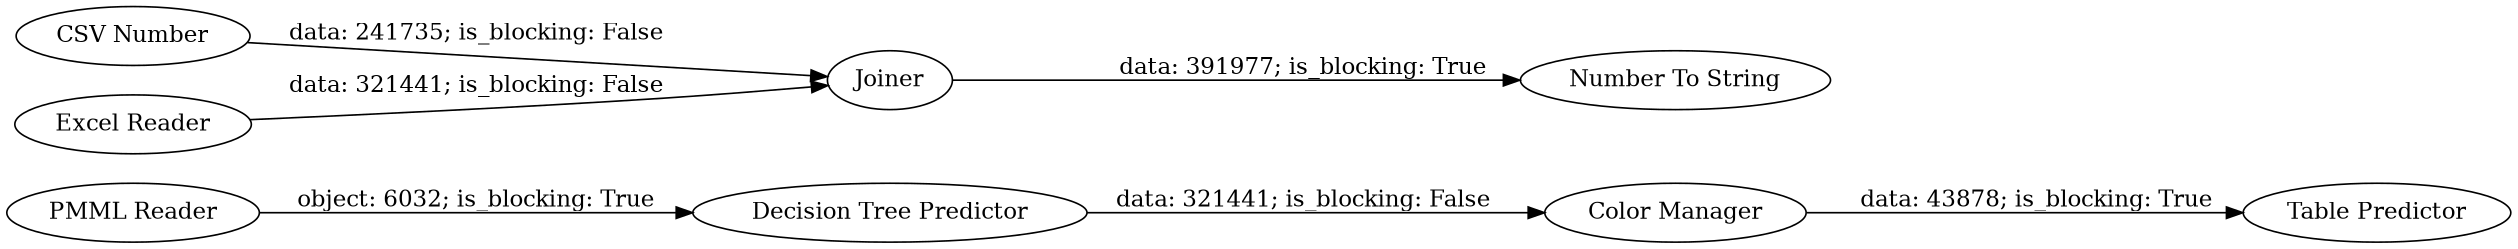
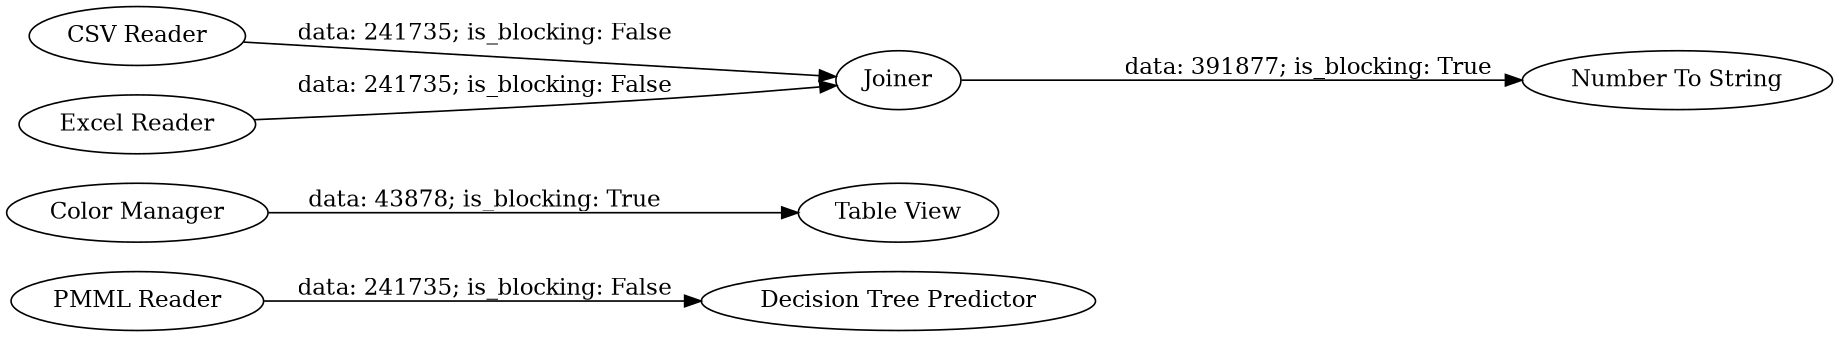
(133, 36) -> (137, 36)
(1303, 68) -> (1309, 68)
(476, 86) -> (485, 86)
(476, 200) -> (485, 289)
(1308, 213) -> none
(2377, 213) -> (898, 213)
